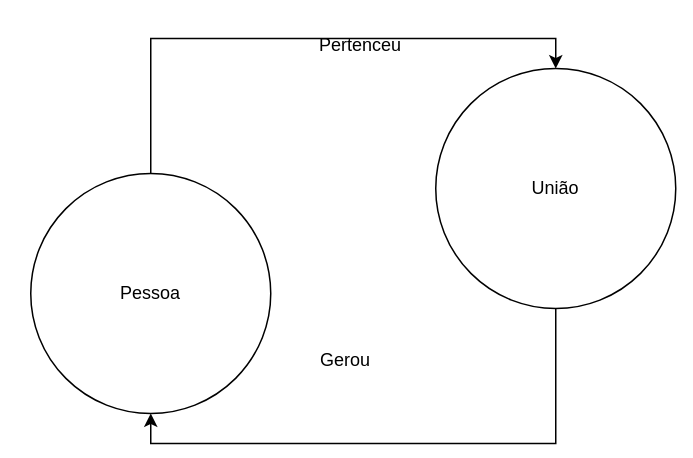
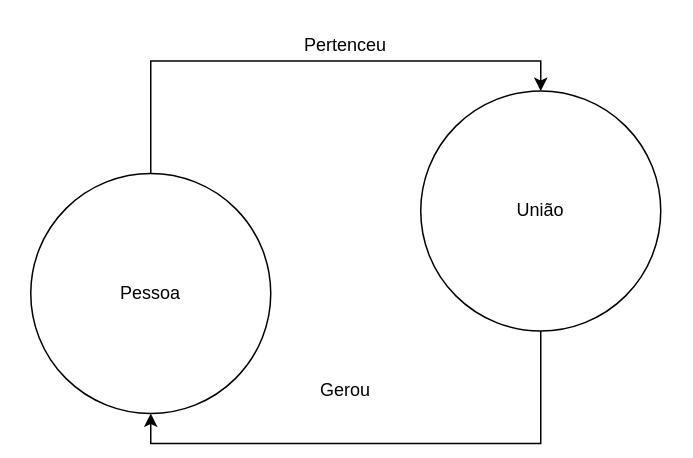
(361, 46) -> (346, 46)
(556, 188) -> (541, 211)
(346, 361) -> (346, 391)
